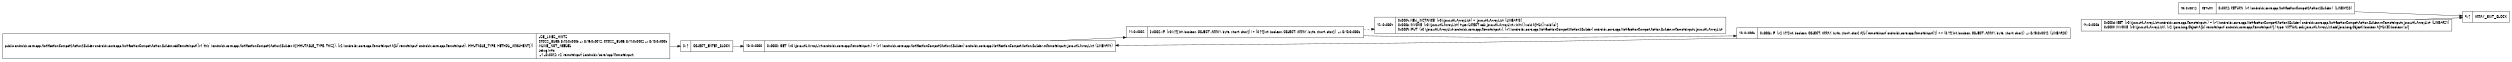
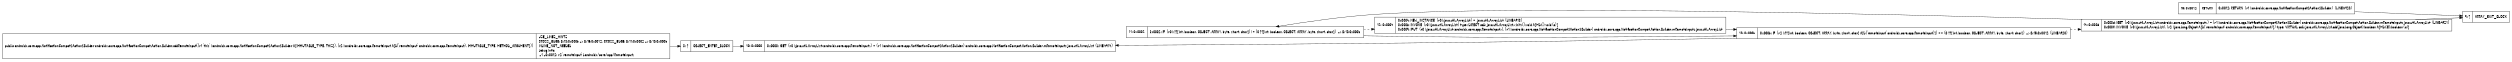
none -> (1730, 29)
none -> (2074, 29)
(1087, 39) -> (1680, 11)
